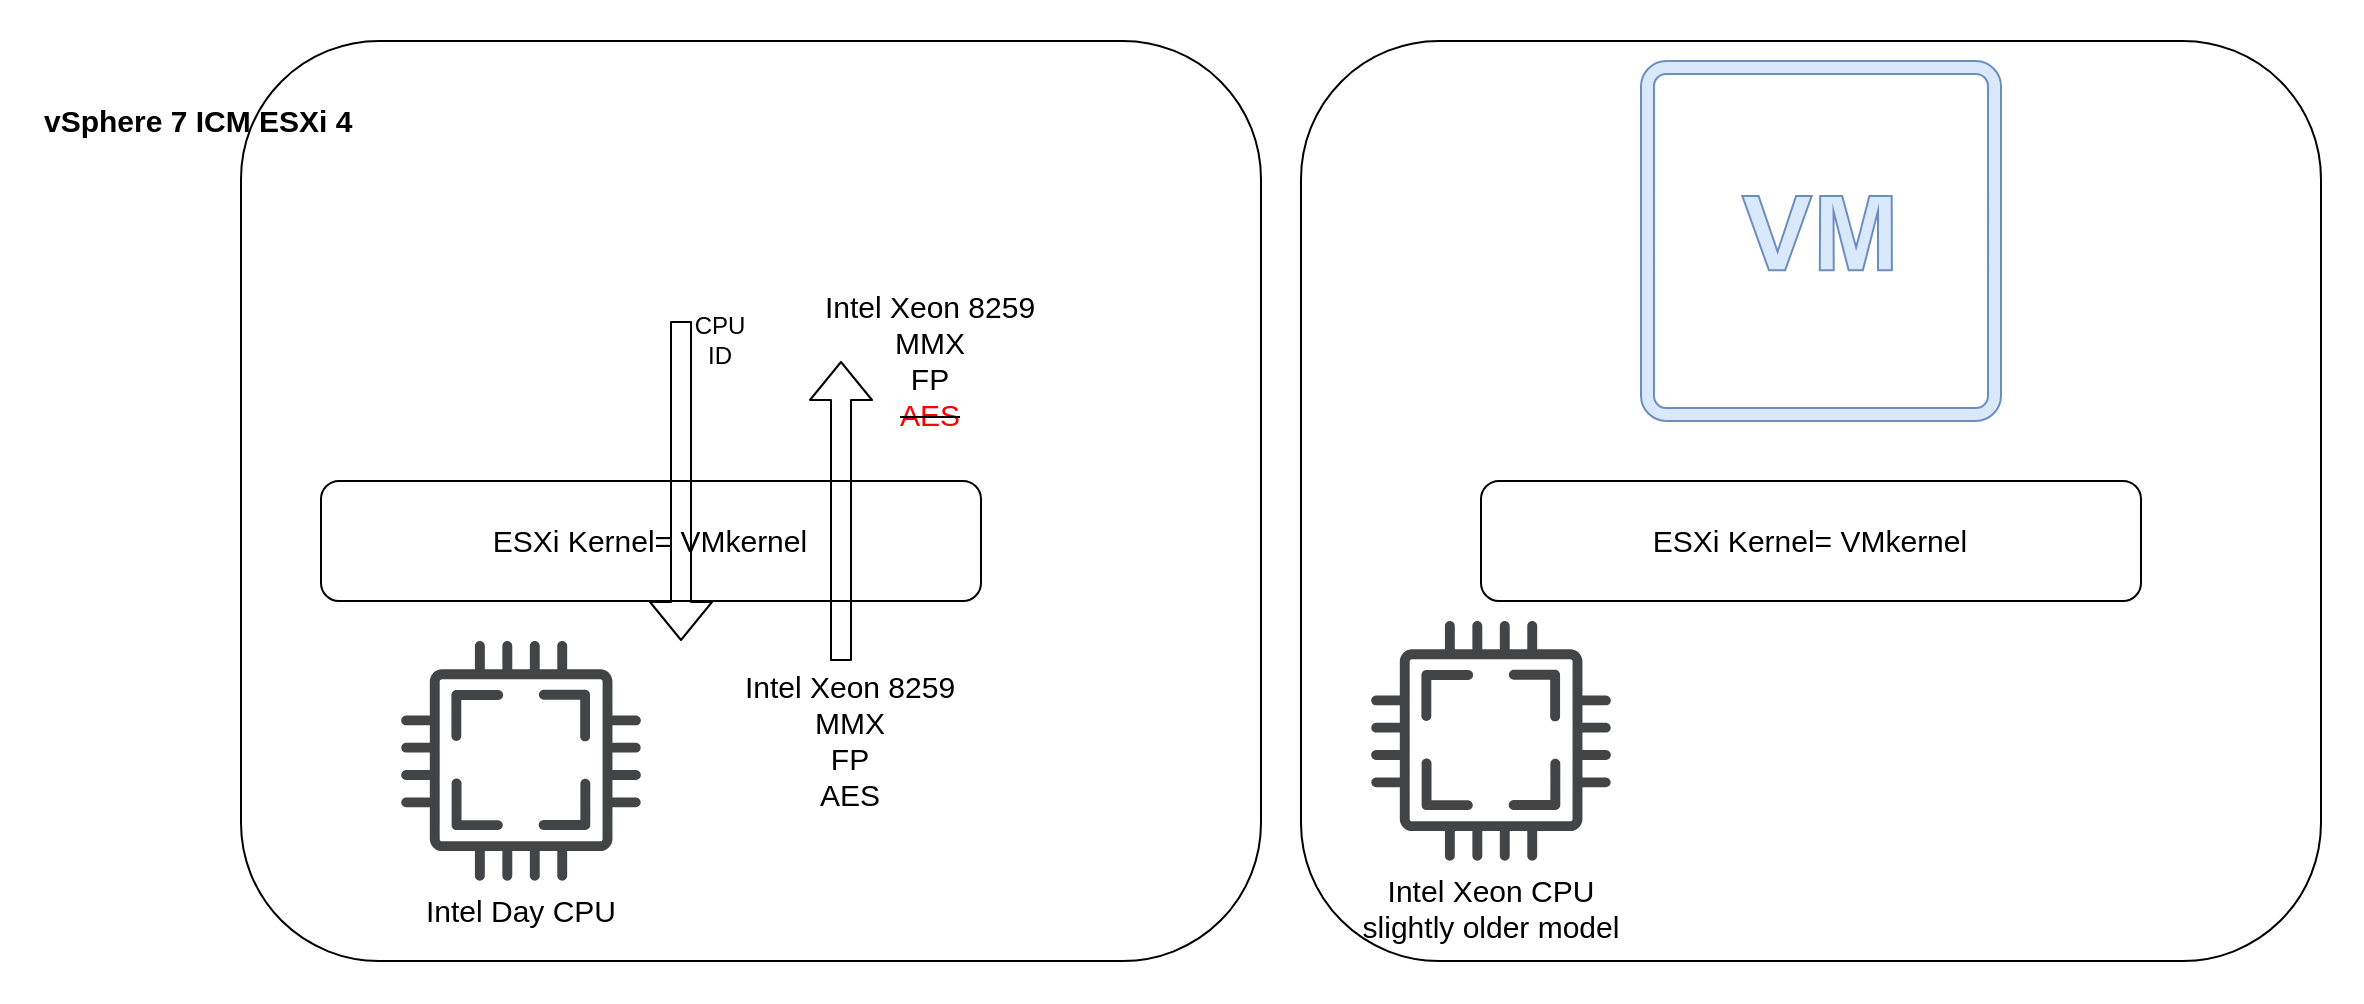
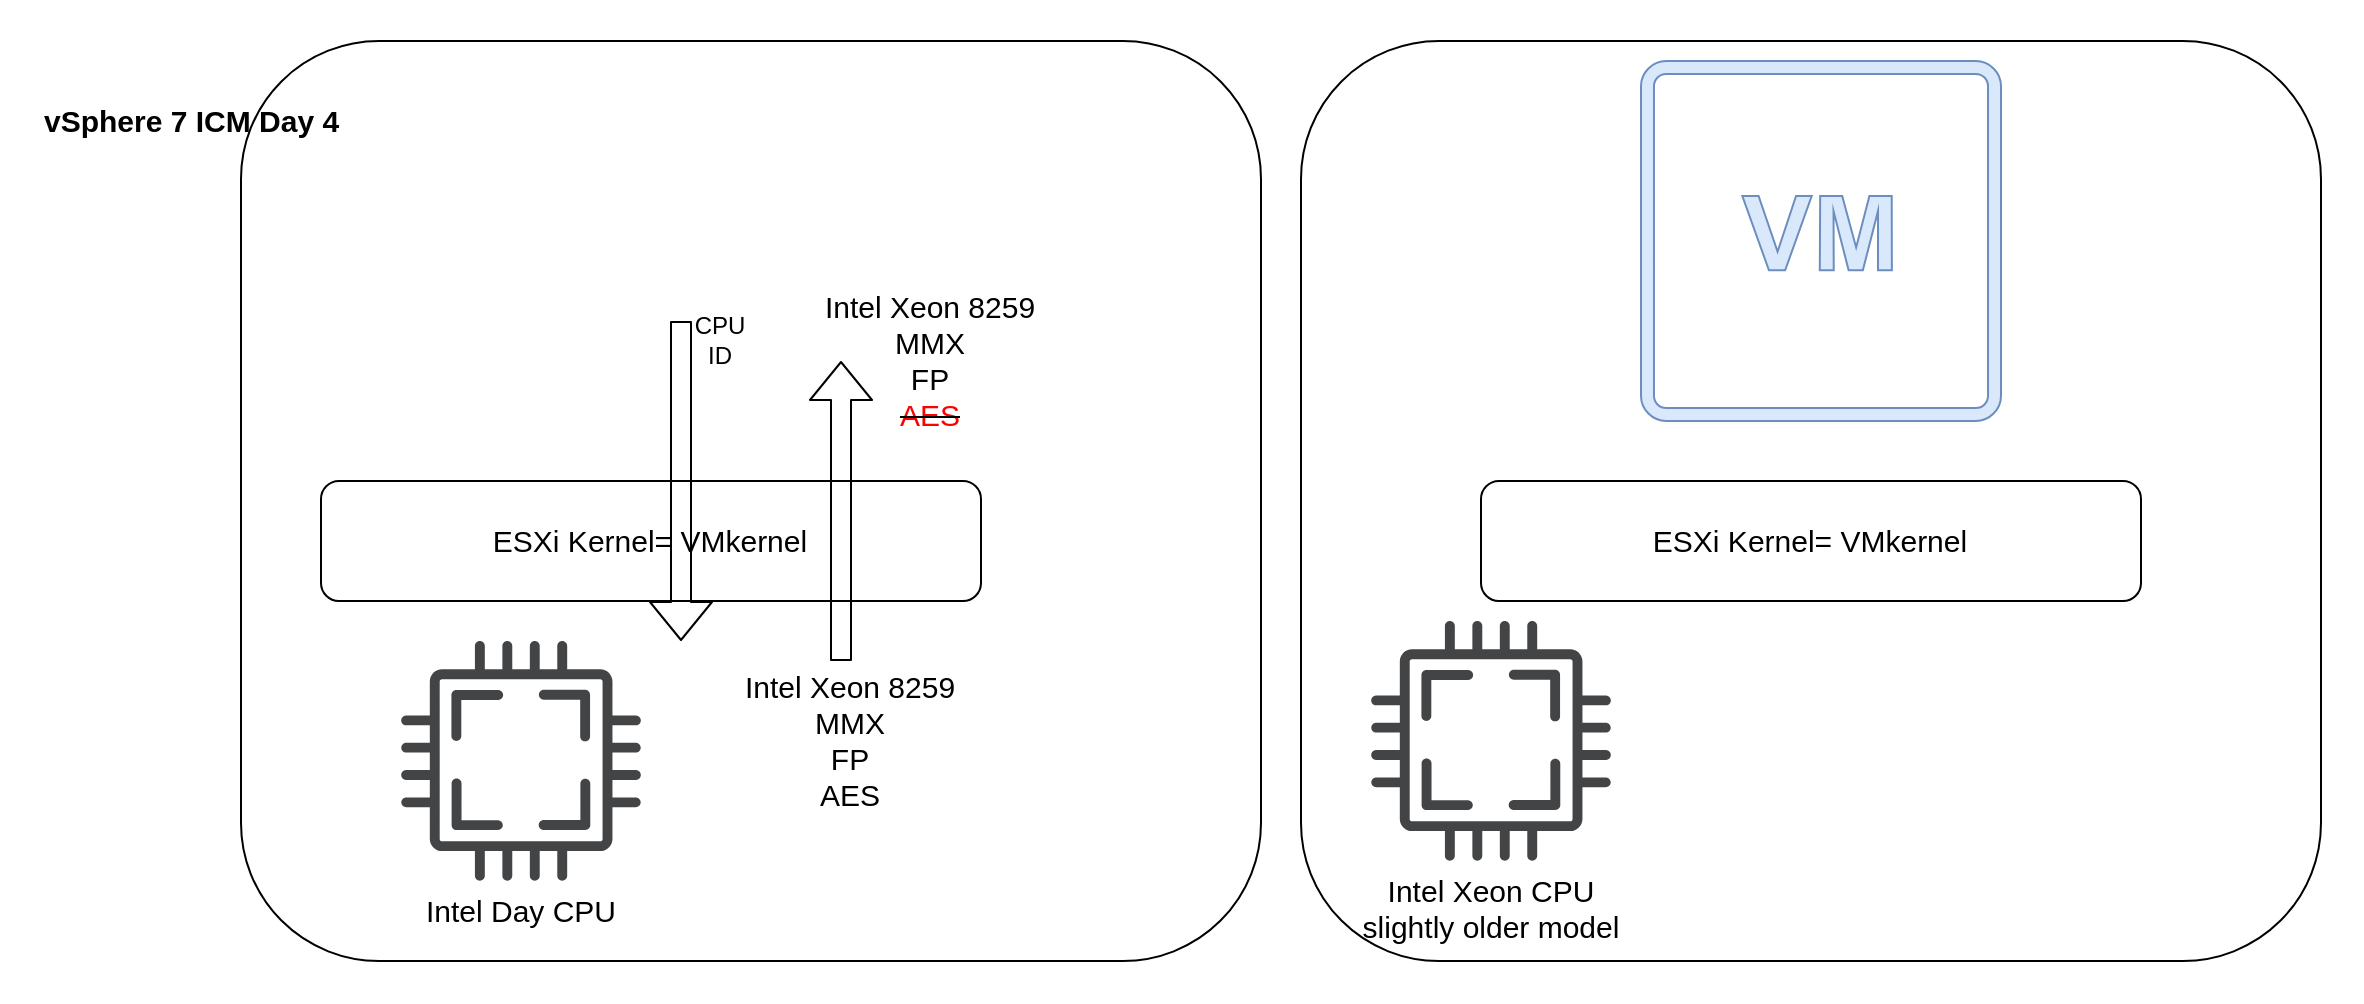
(194, 121) -> (189, 121)
